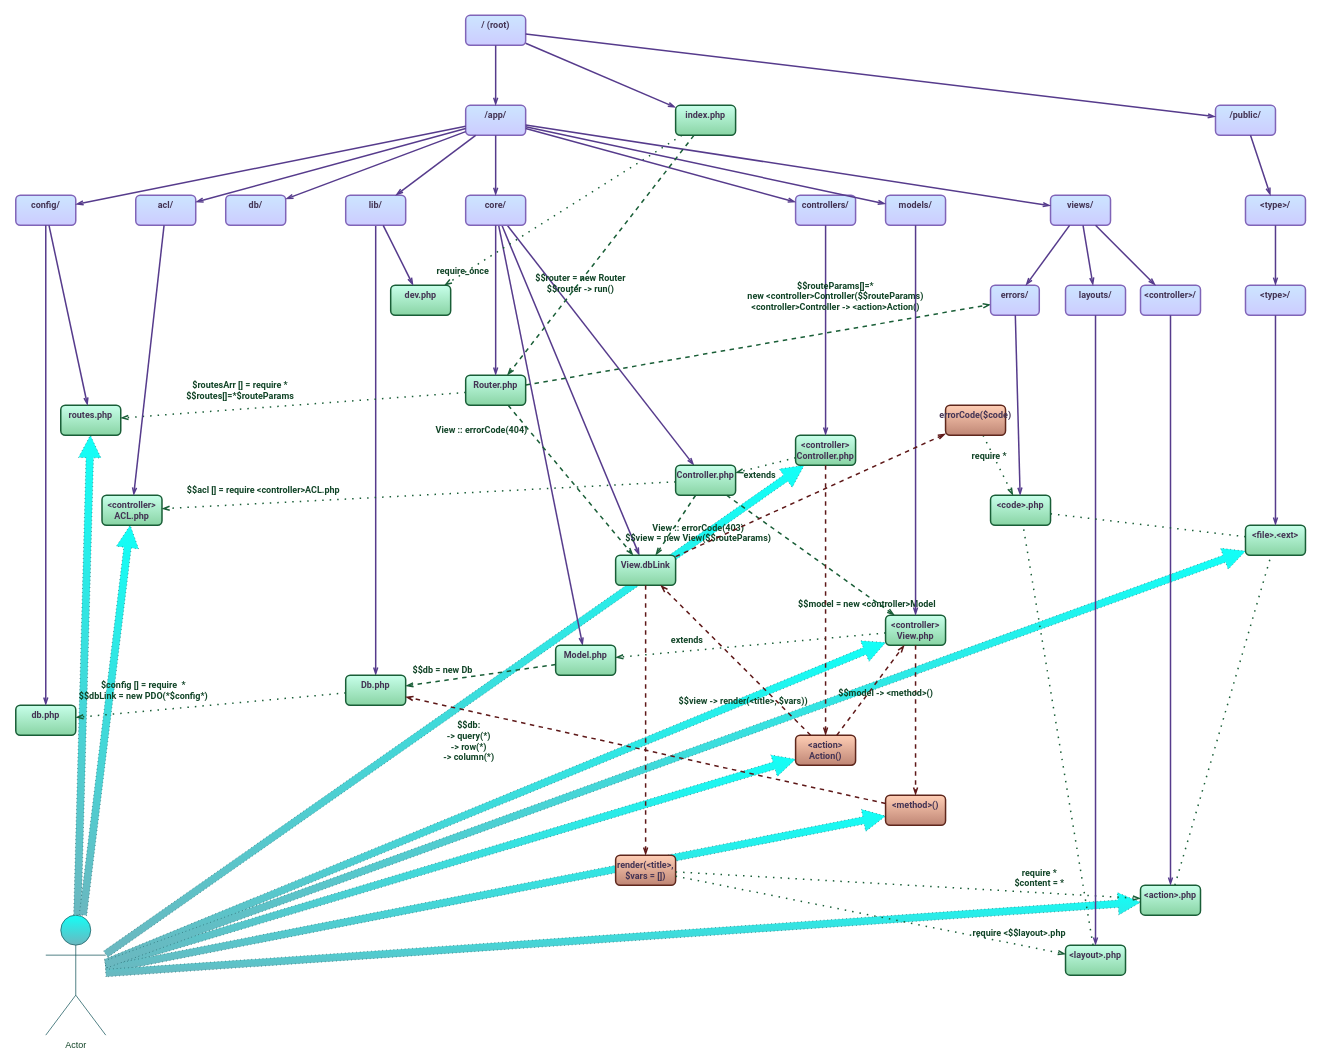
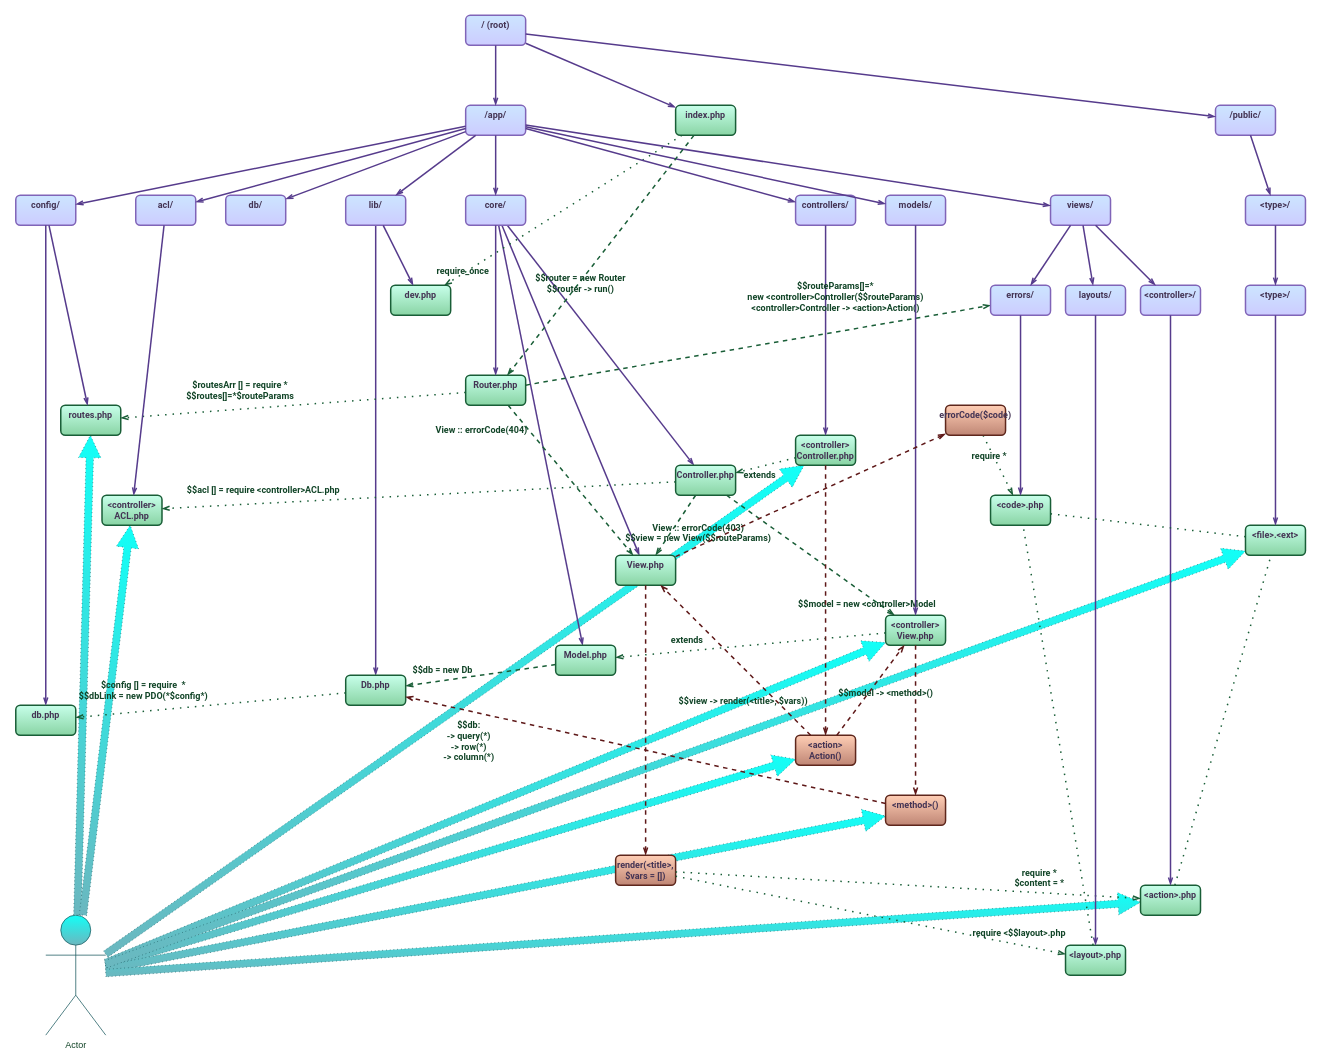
(1015, 300) -> (1020, 300)
(645, 566) -> (645, 566)
